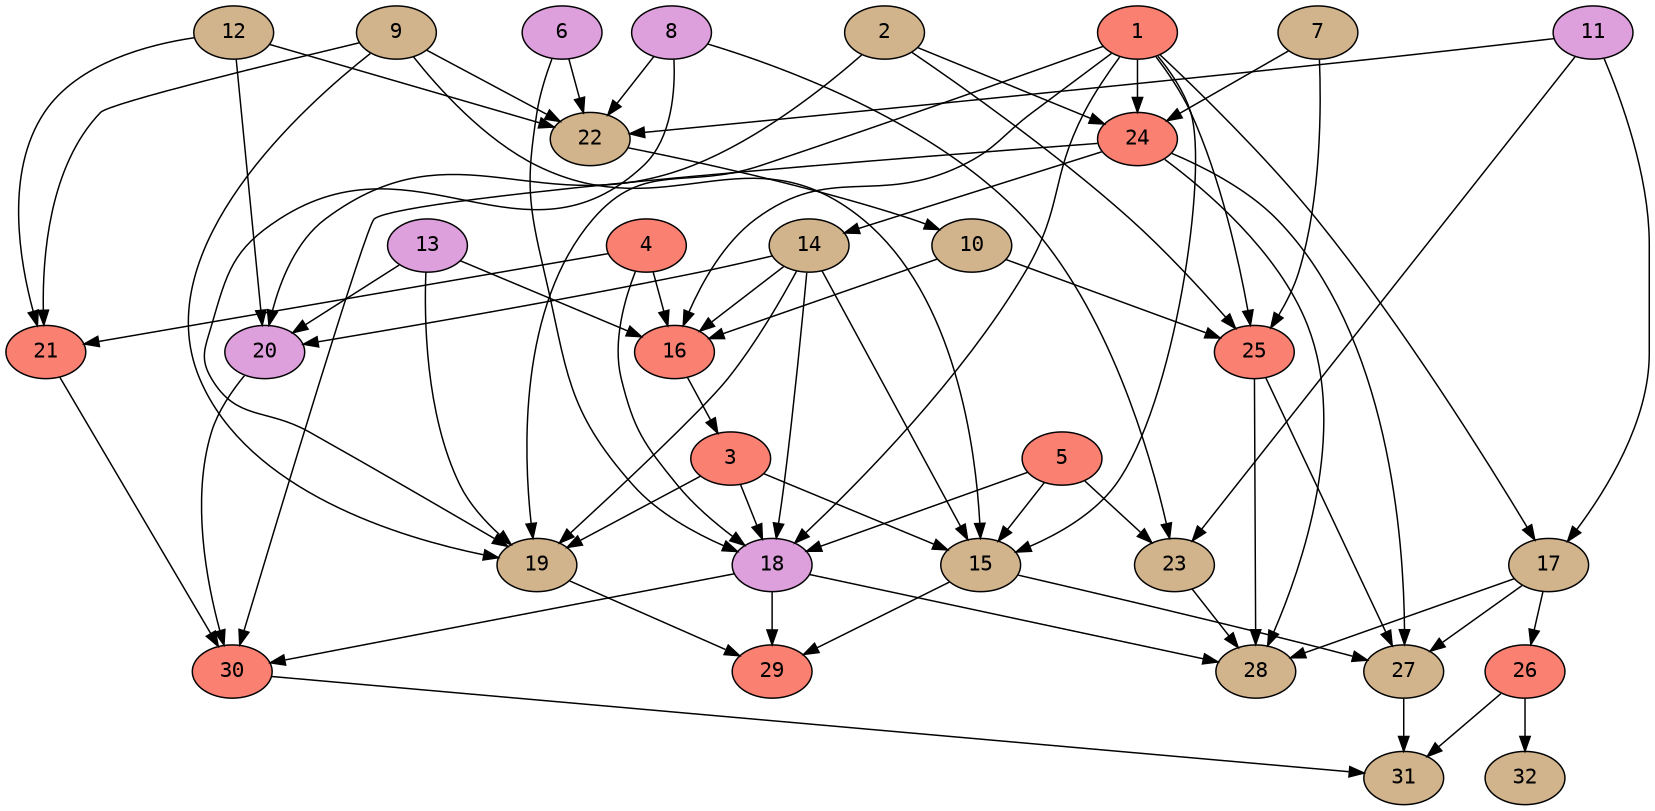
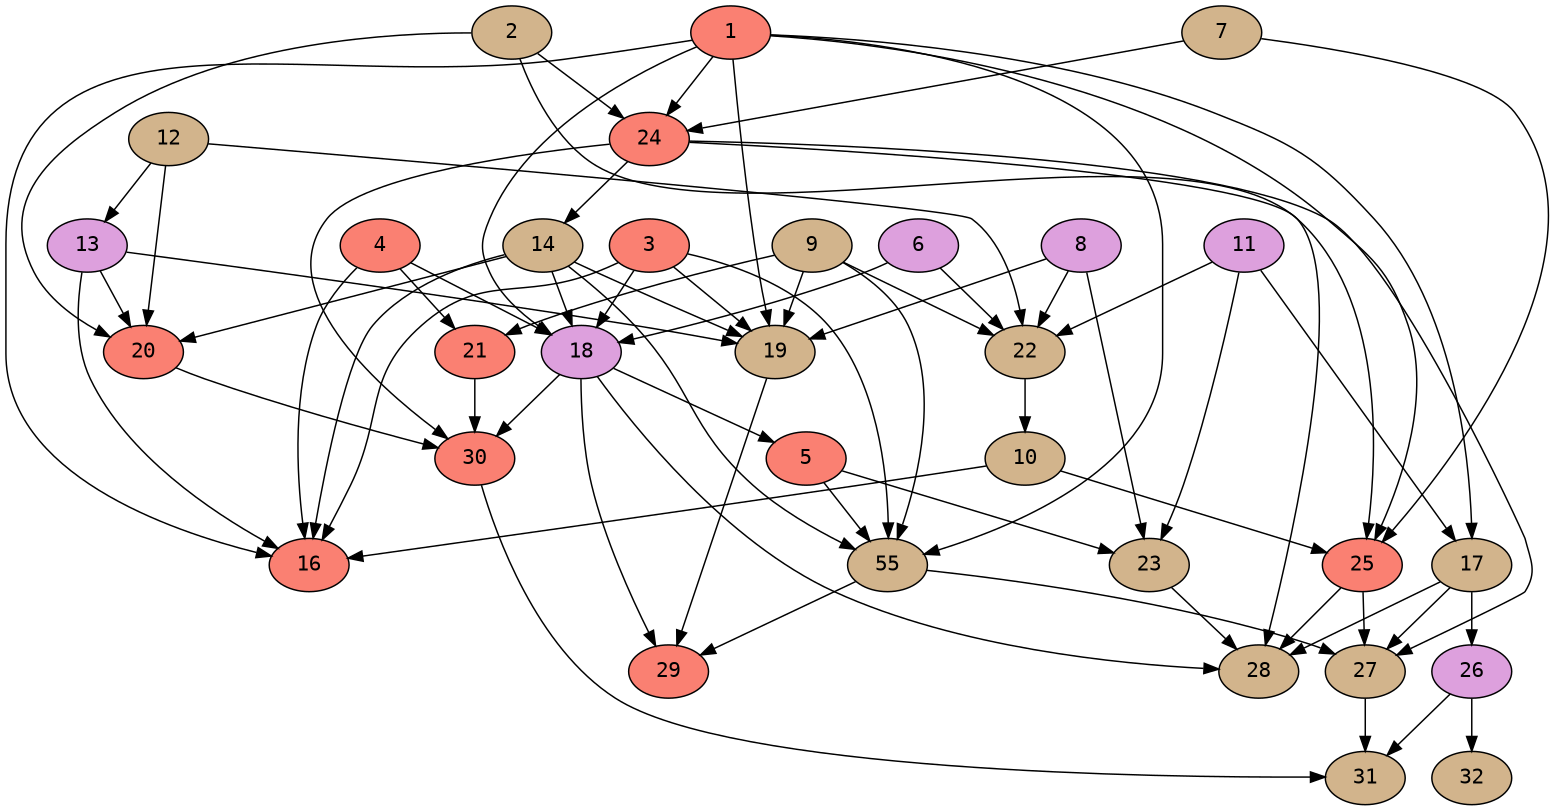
(37, 127) -> (133, 186)
(265, 352) -> (143, 352)
(698, 398) -> (416, 331)
(924, 509) -> (672, 395)
(981, 565) -> (888, 565)
(1525, 672) -> (1472, 672)
